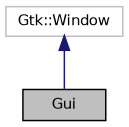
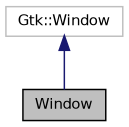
(64, 105) -> (64, 105)
